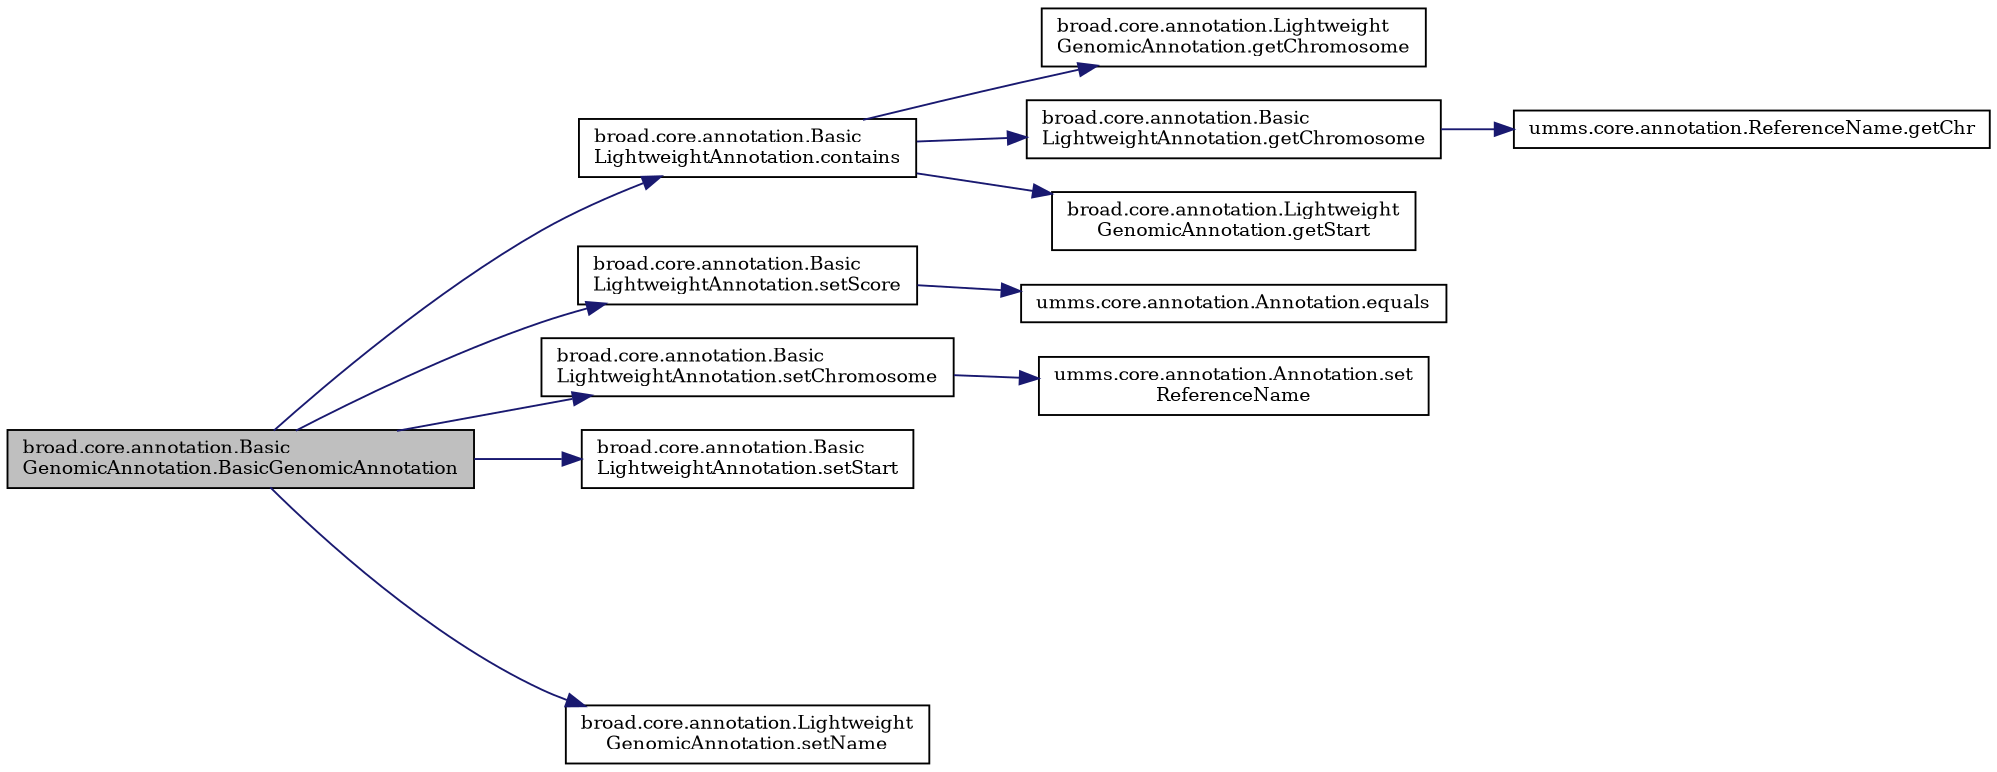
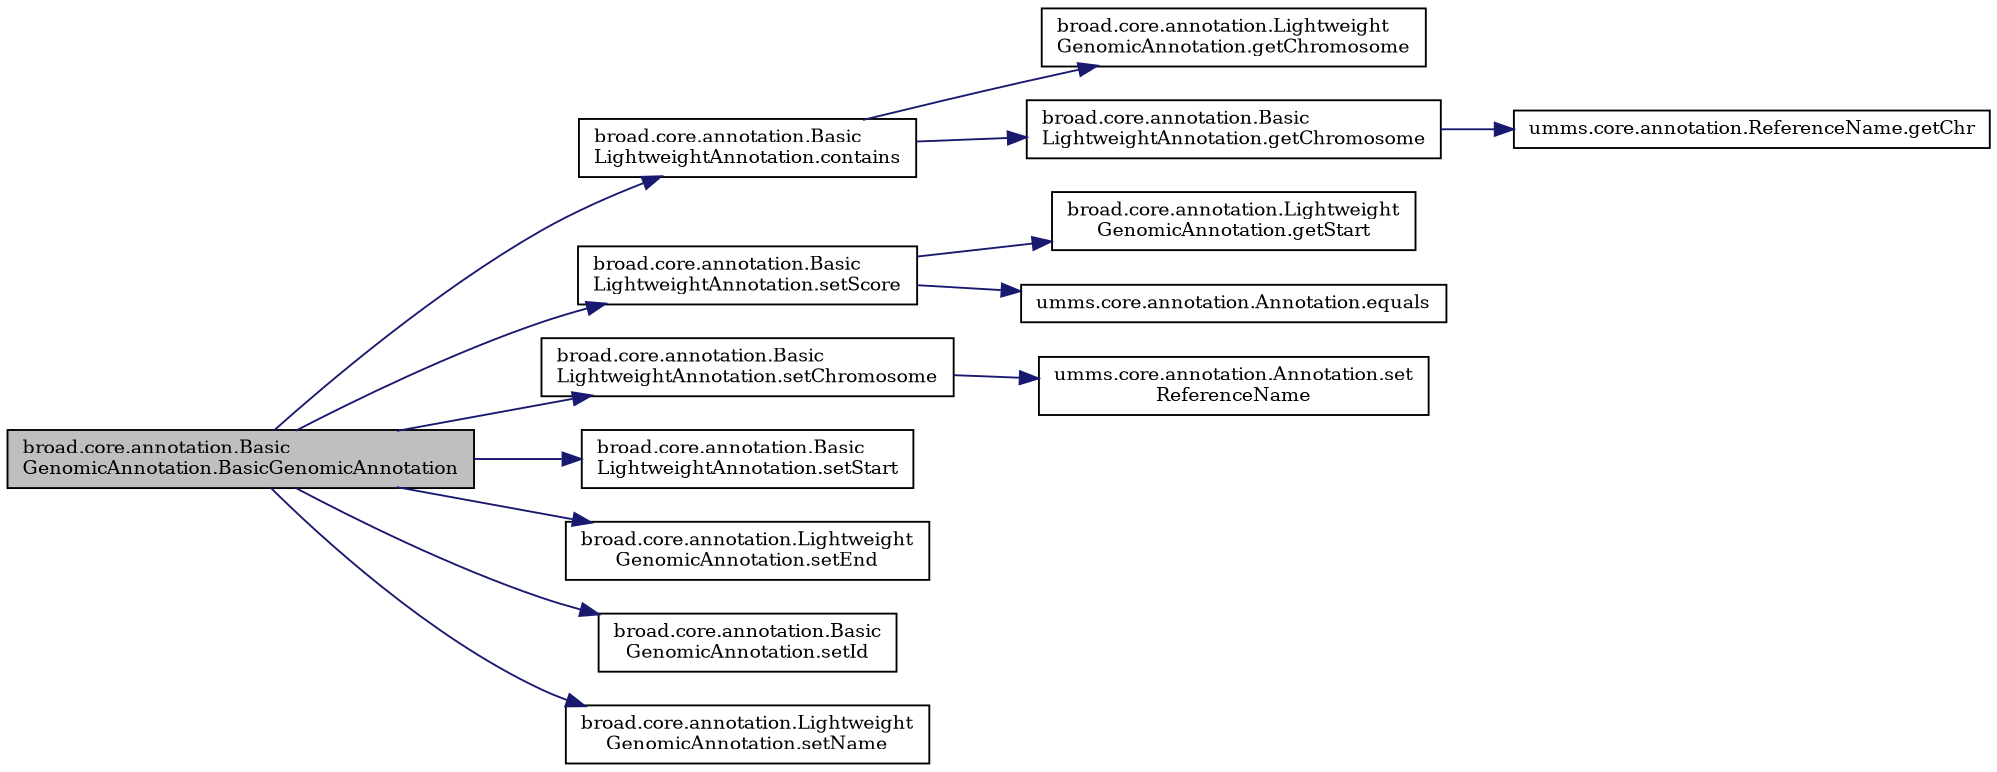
(975, 182) -> (975, 250)
none -> (748, 551)
none -> (748, 643)
